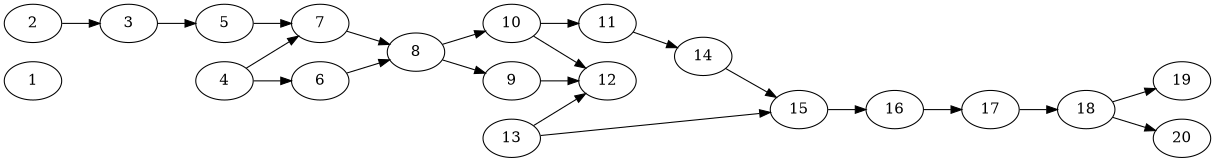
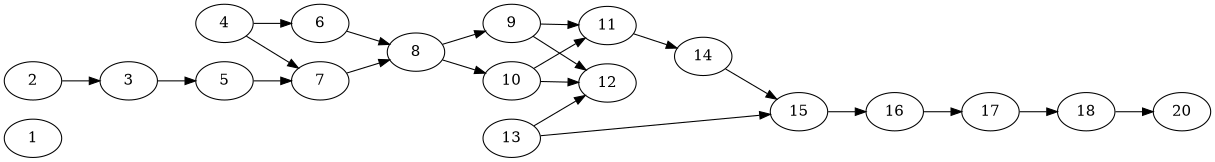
none -> (554, 24)
(1182, 81) -> none
